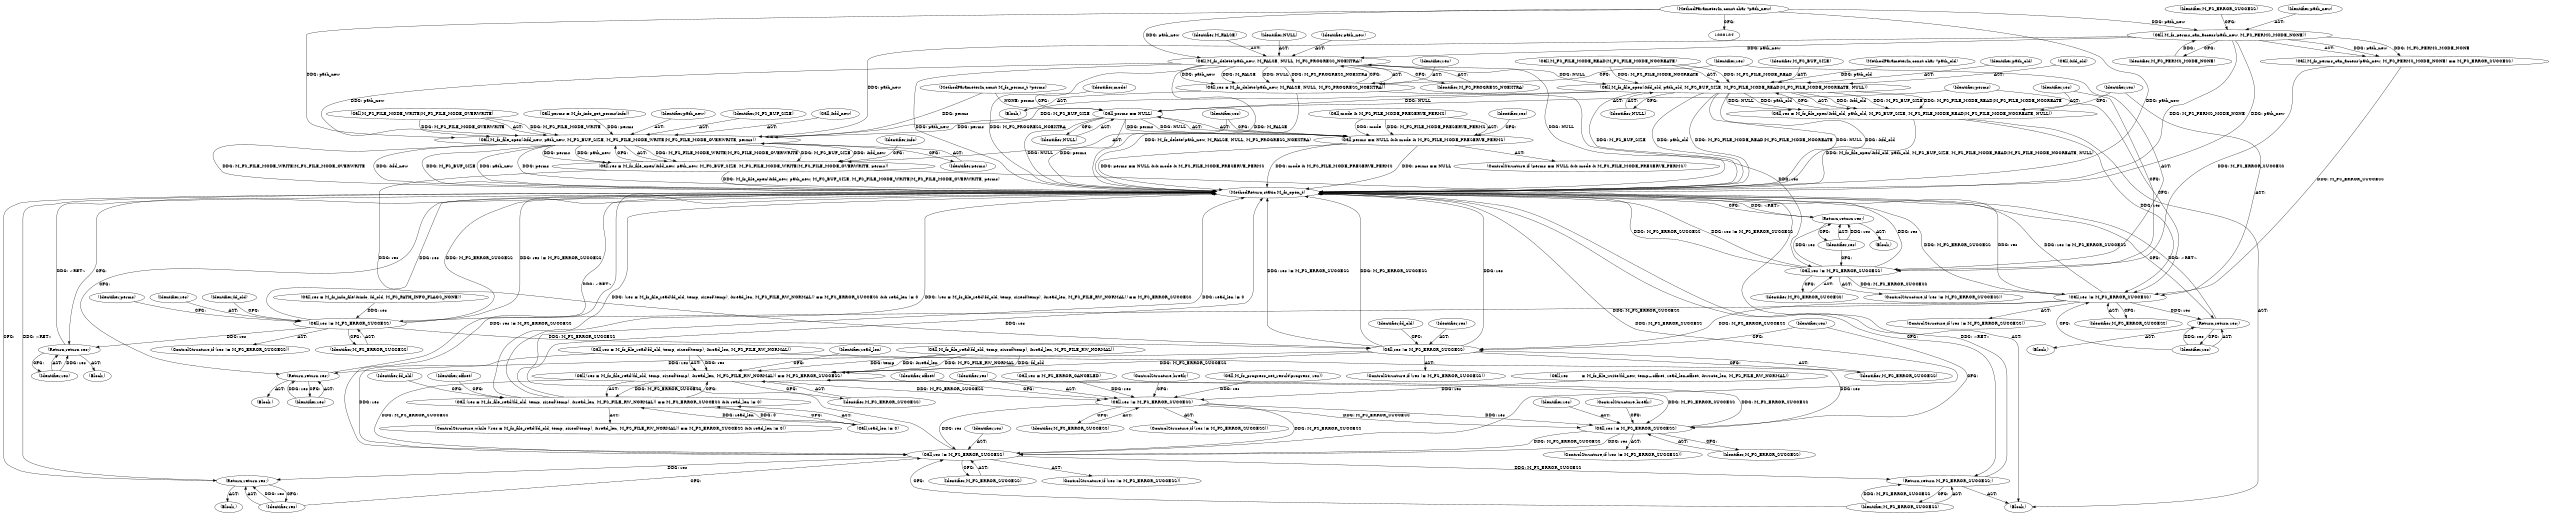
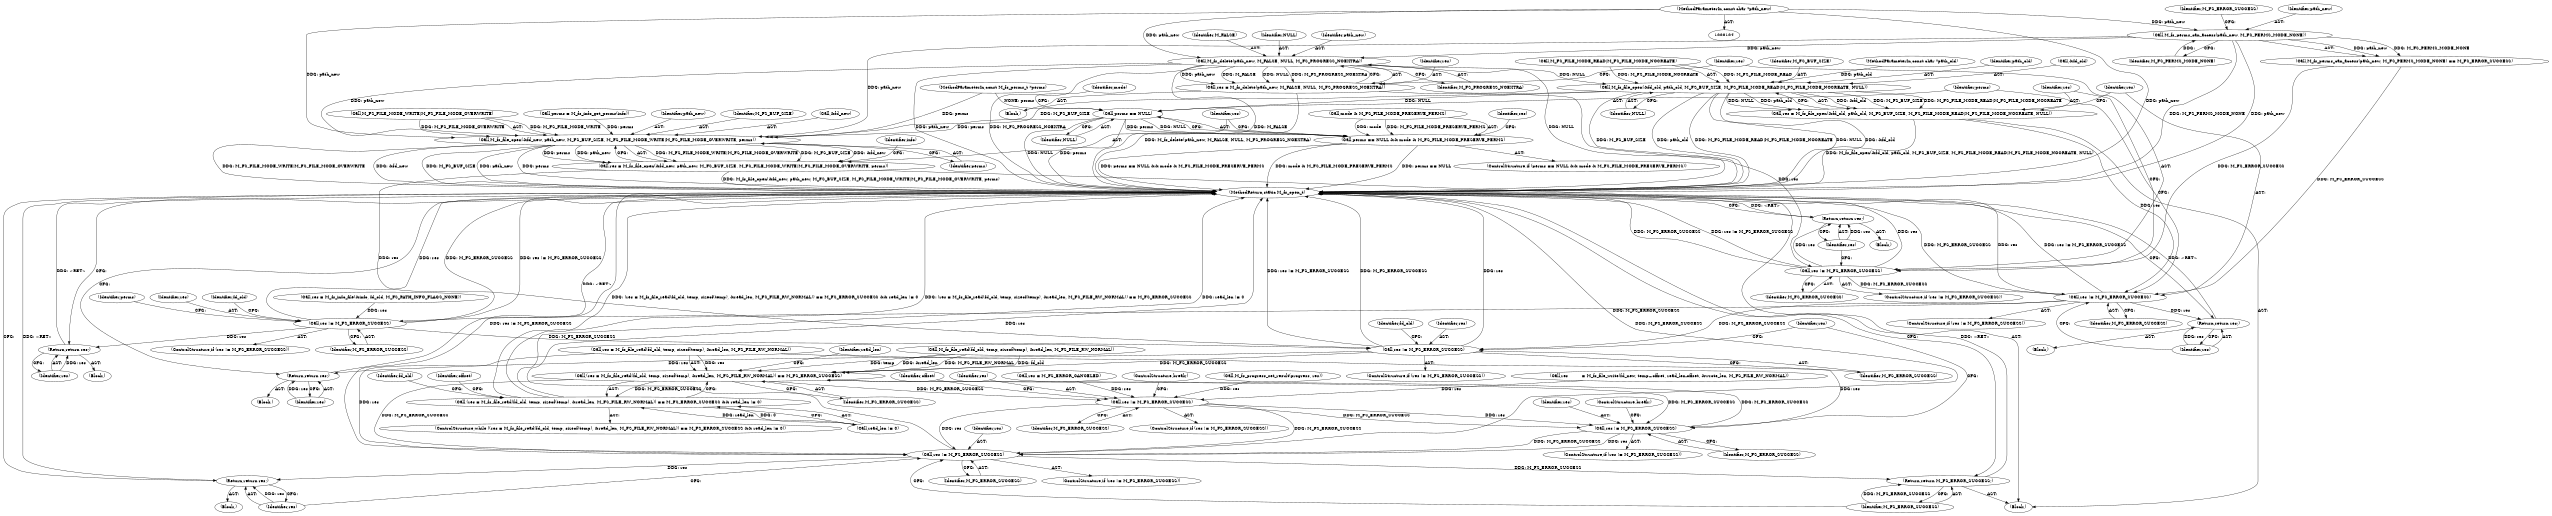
(1730, 22) -> (1730, 22)
(1198, 127) -> (1198, 127)
